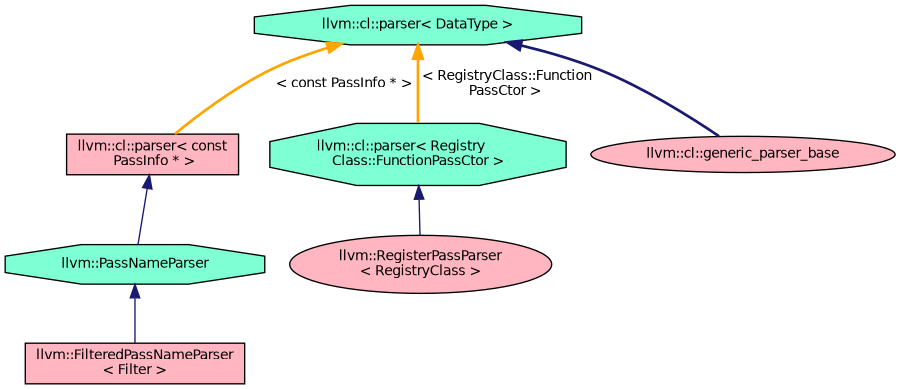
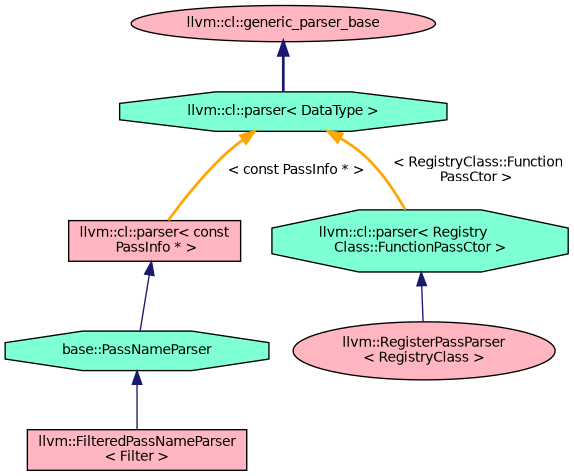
(624, 81) -> (283, 74)
(135, 264) -> (137, 351)
